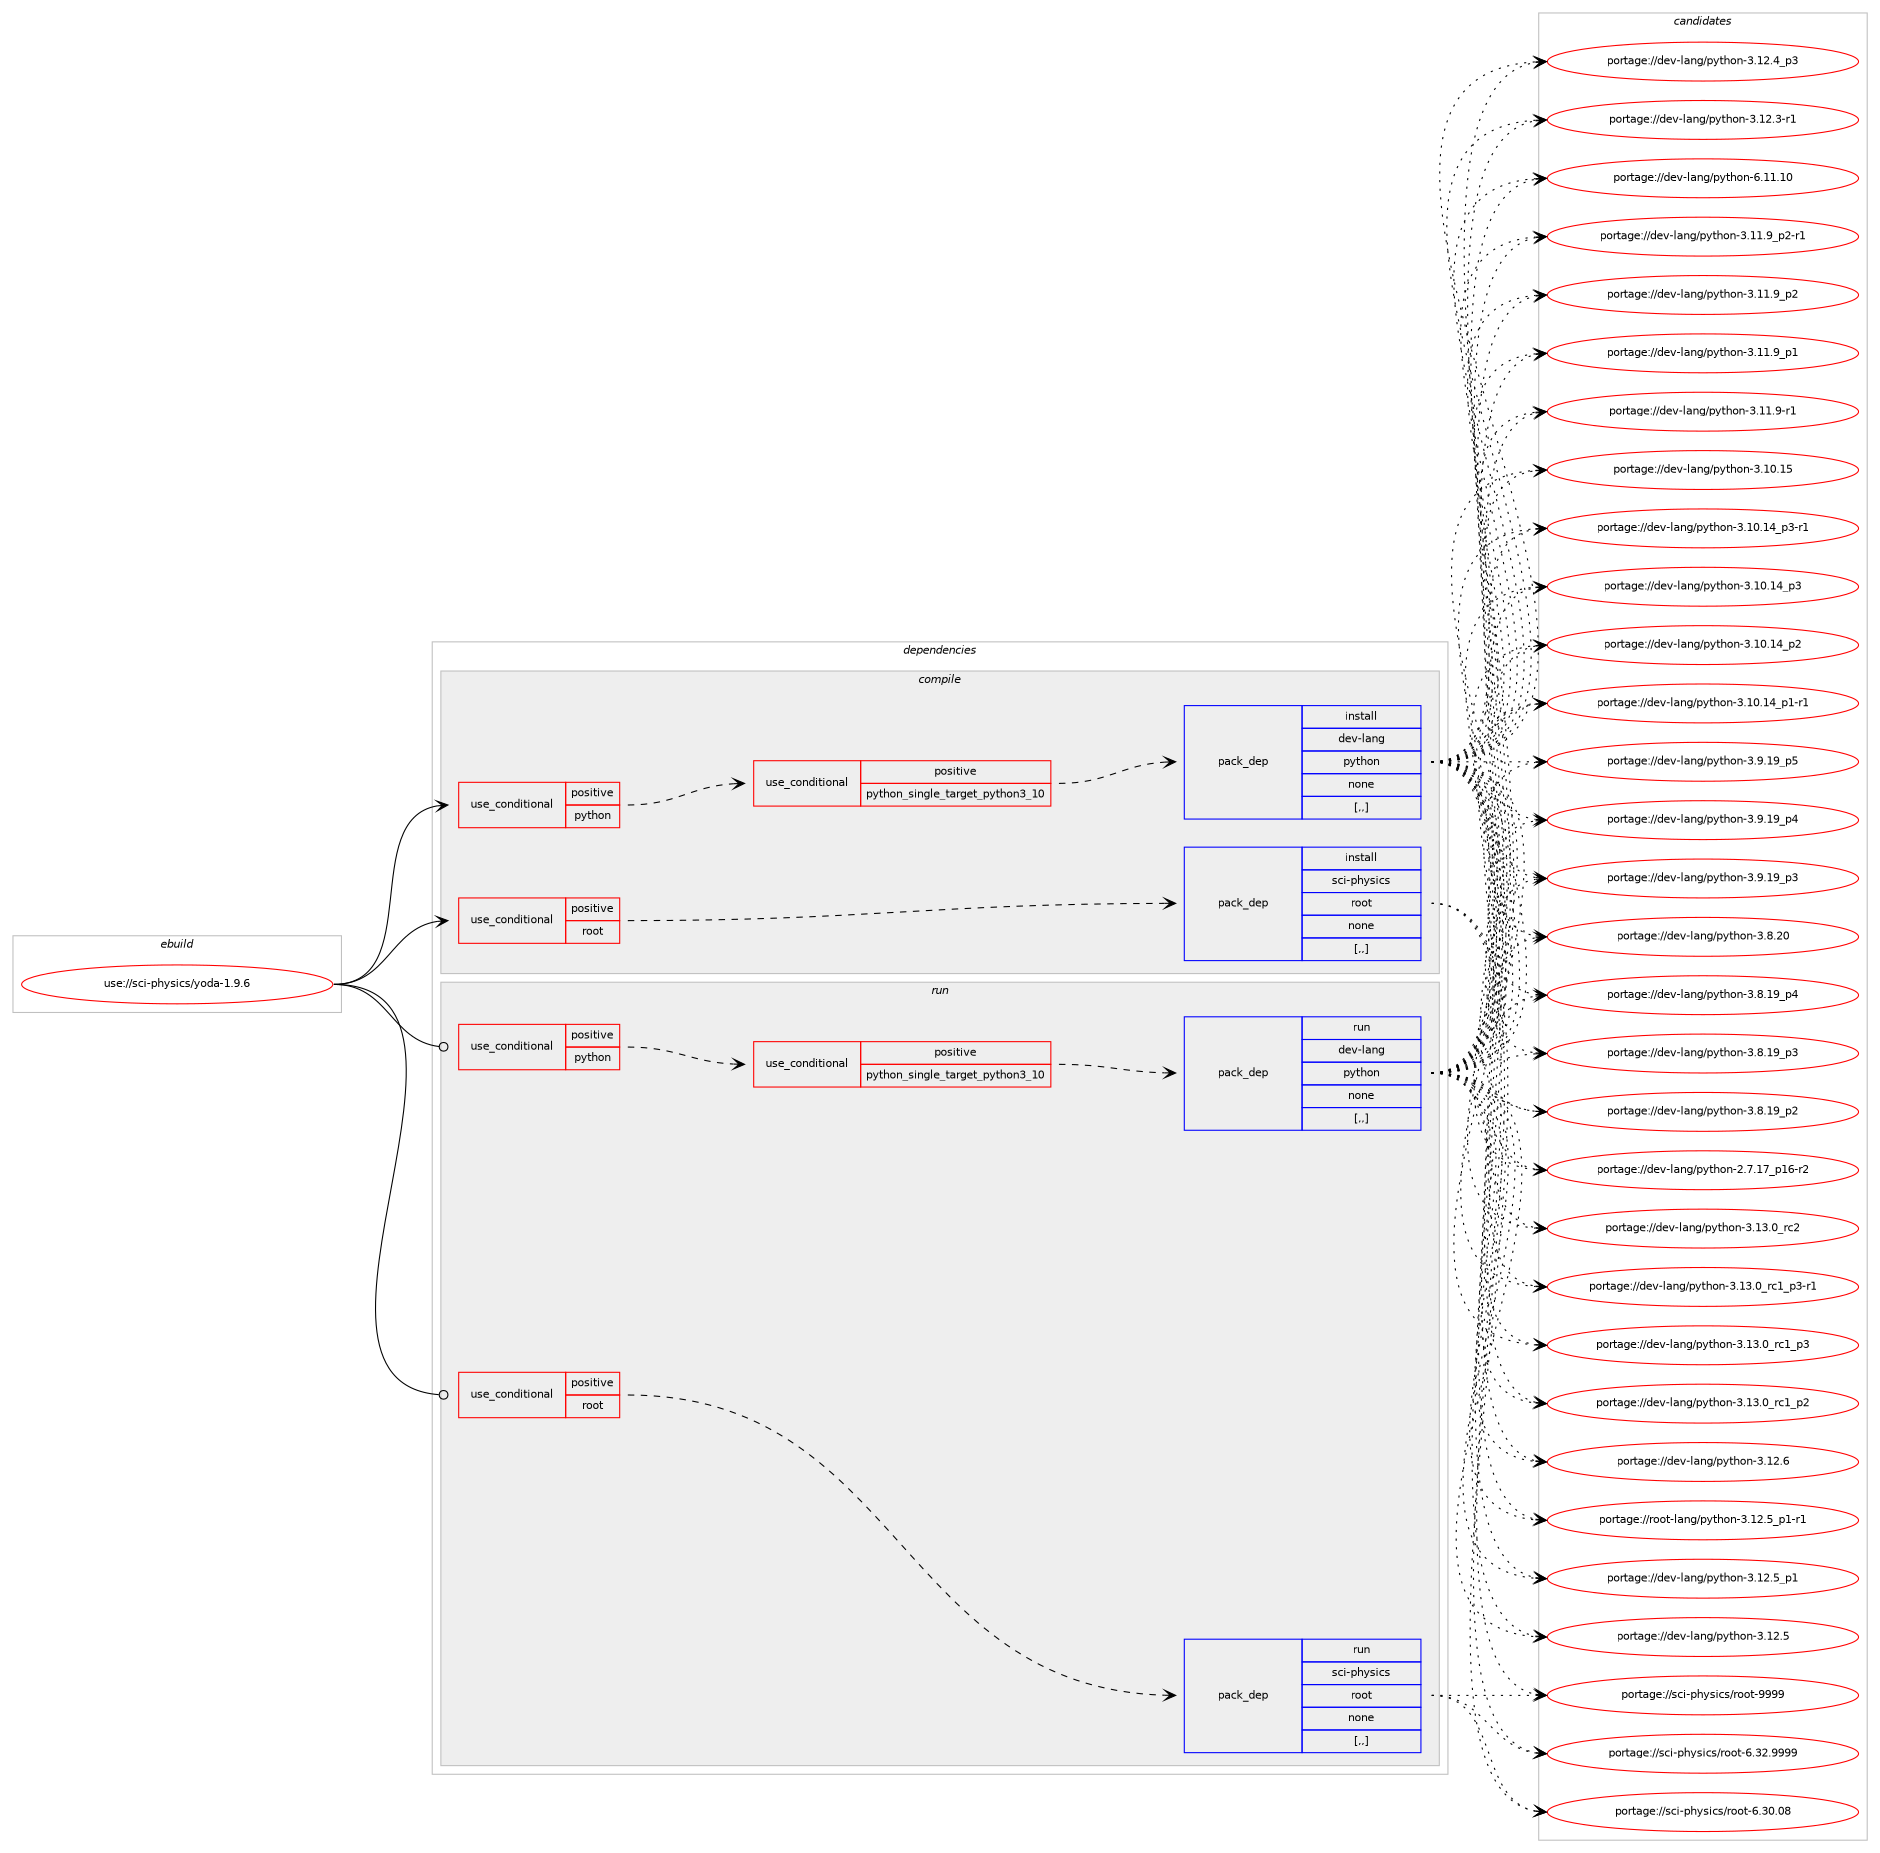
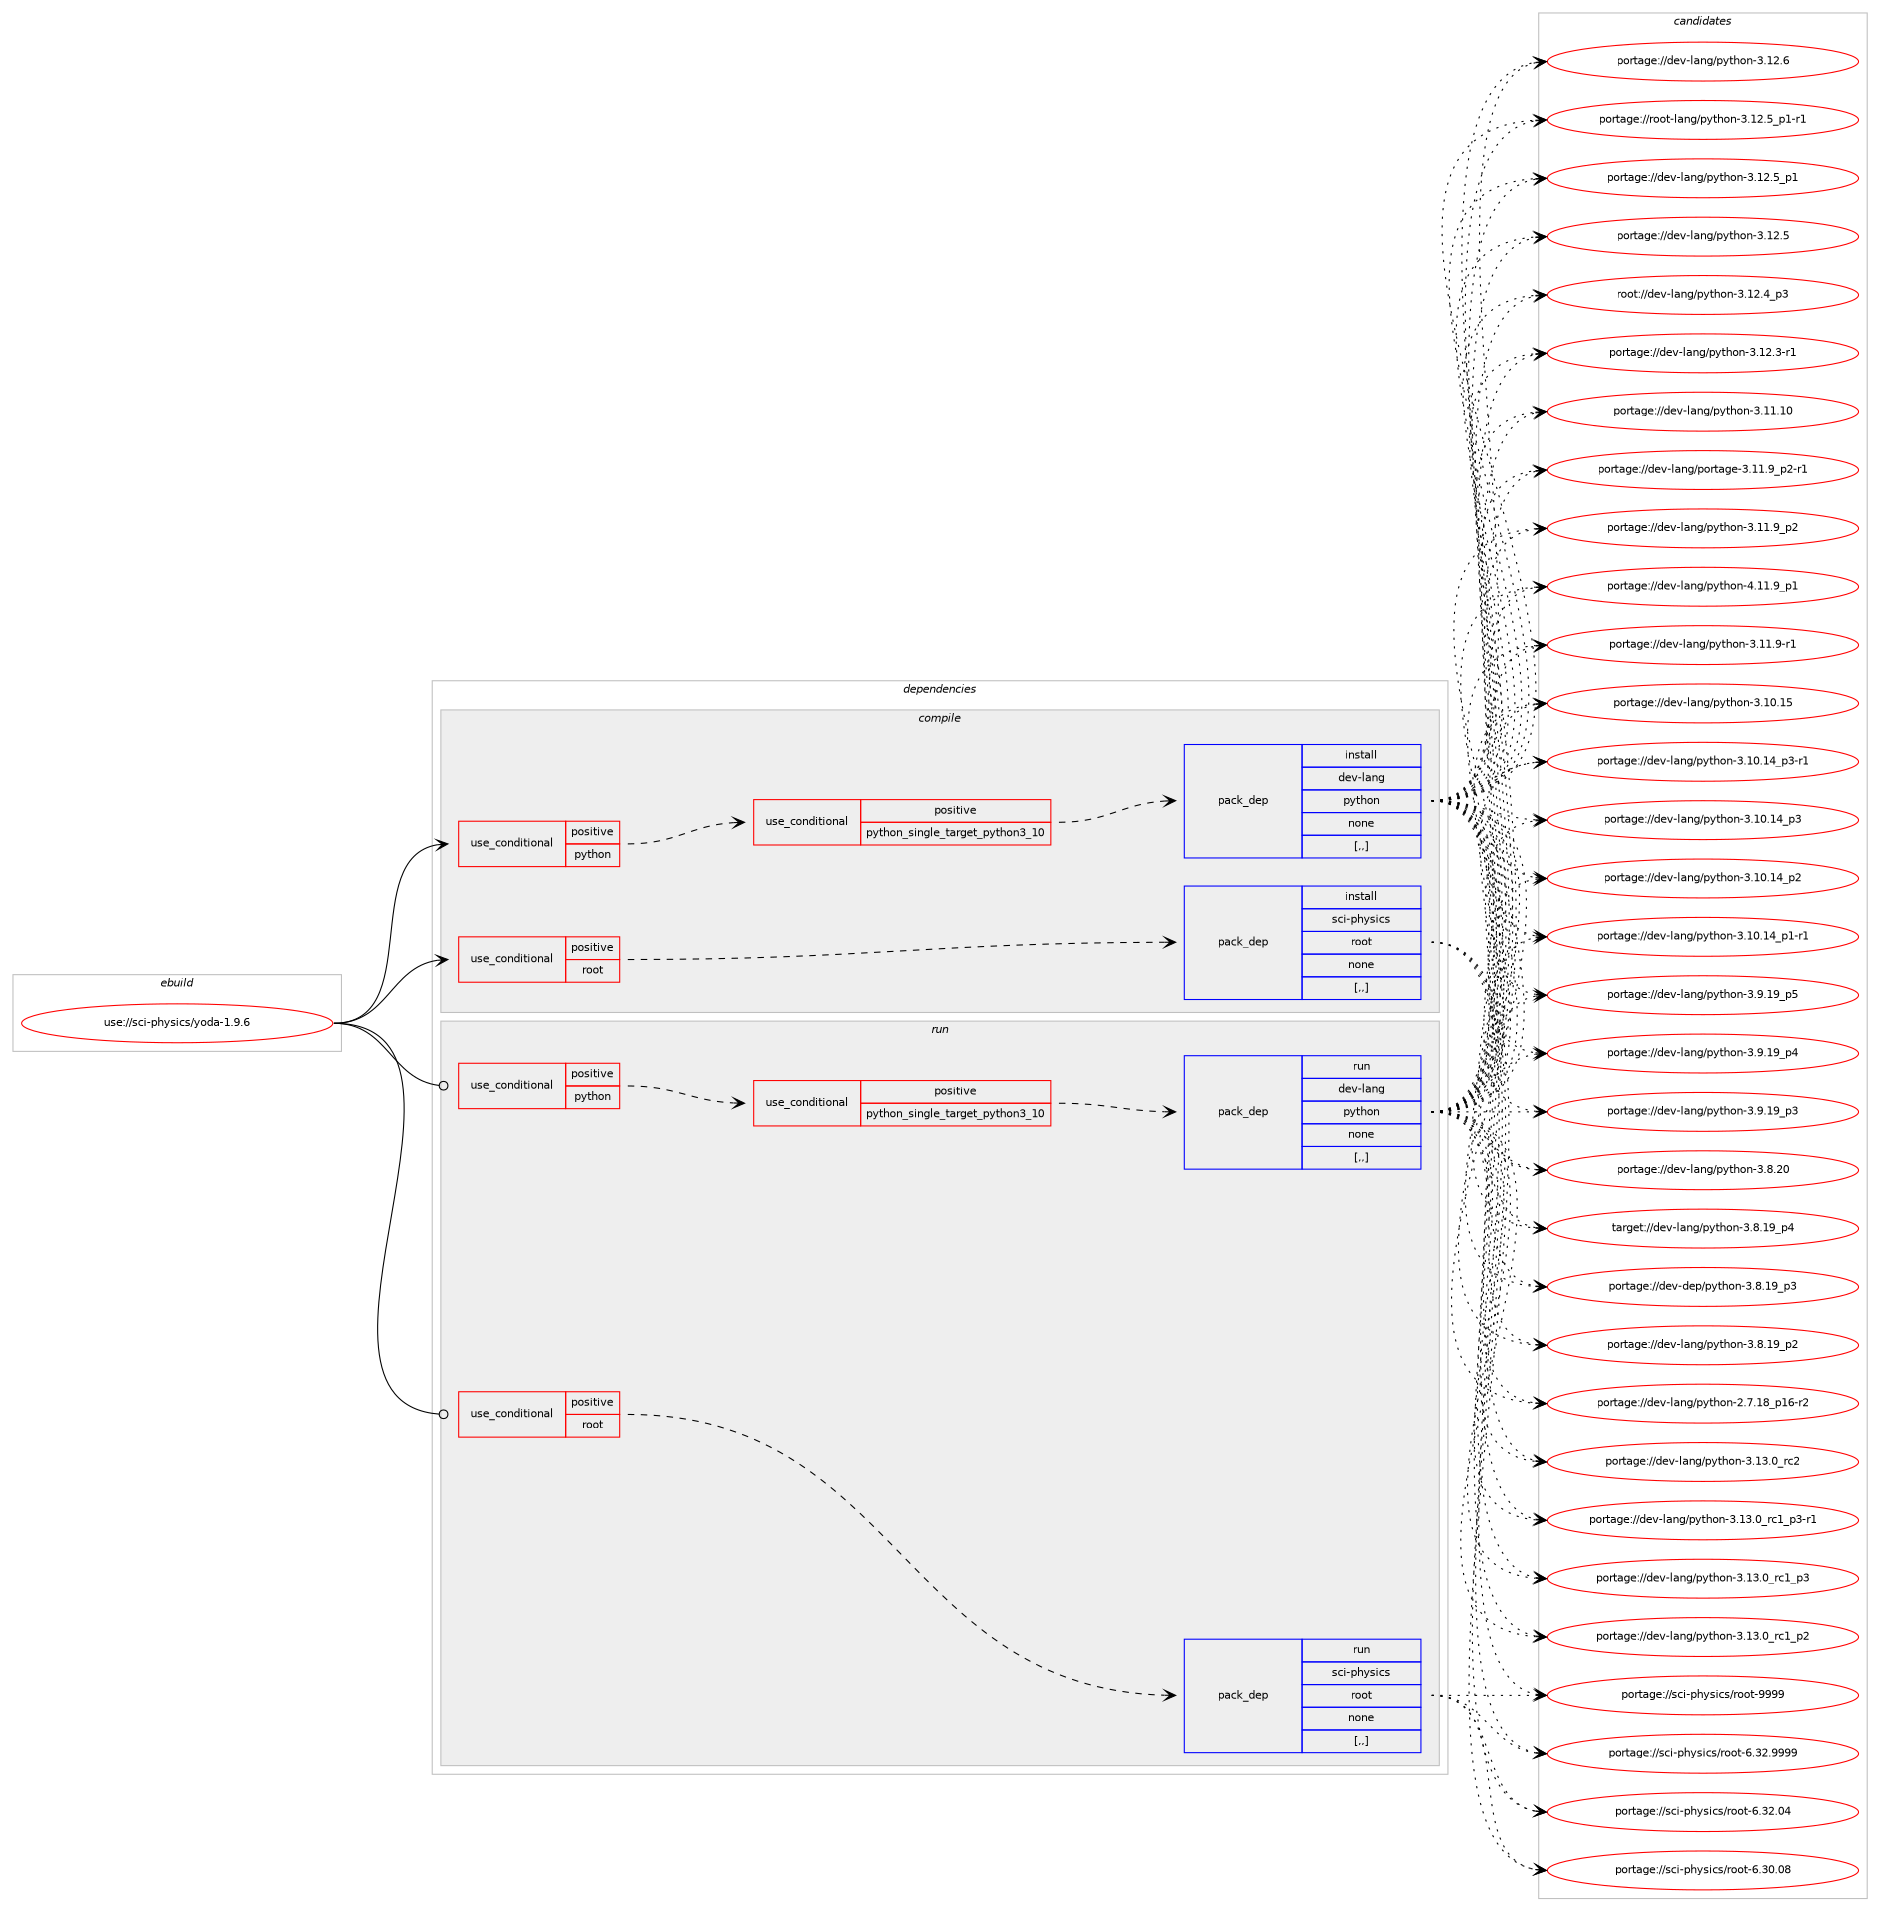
(1703, 62) -> (1703, 295)
(1703, 178) -> (1703, 412)
(1703, 237) -> (1703, 470)
(1703, 353) -> (1703, 587)
(1703, 995) -> (1703, 1229)
(1703, 1054) -> (1703, 1287)
(1703, 1170) -> (1703, 1404)
none -> (1703, 1812)
